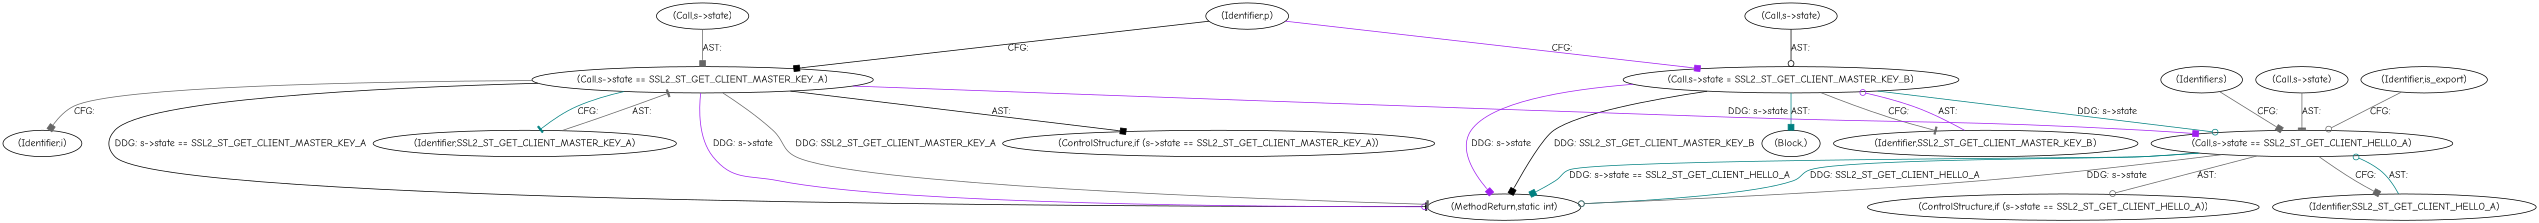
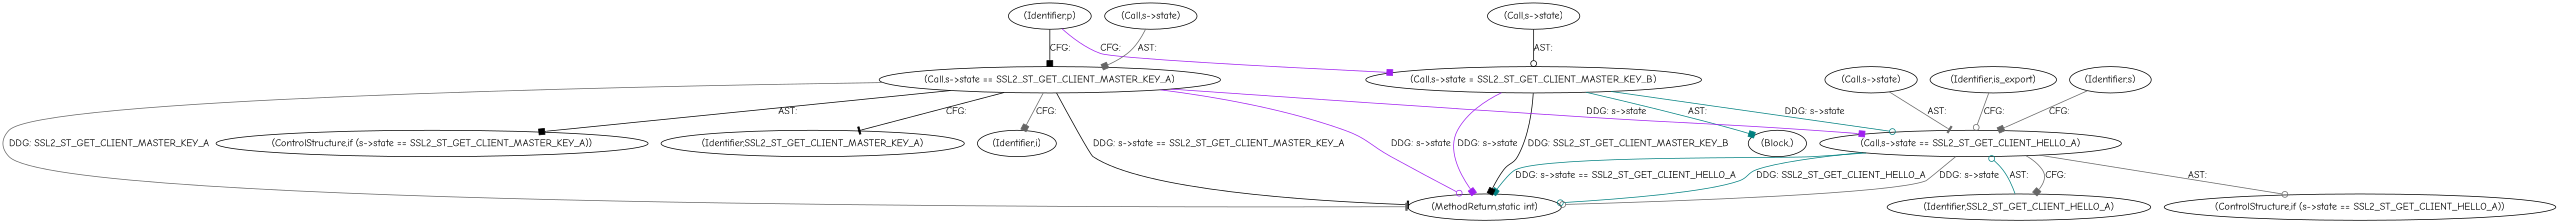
(581, 105) -> (933, 111)
(614, 113) -> none
(1986, 143) -> none
